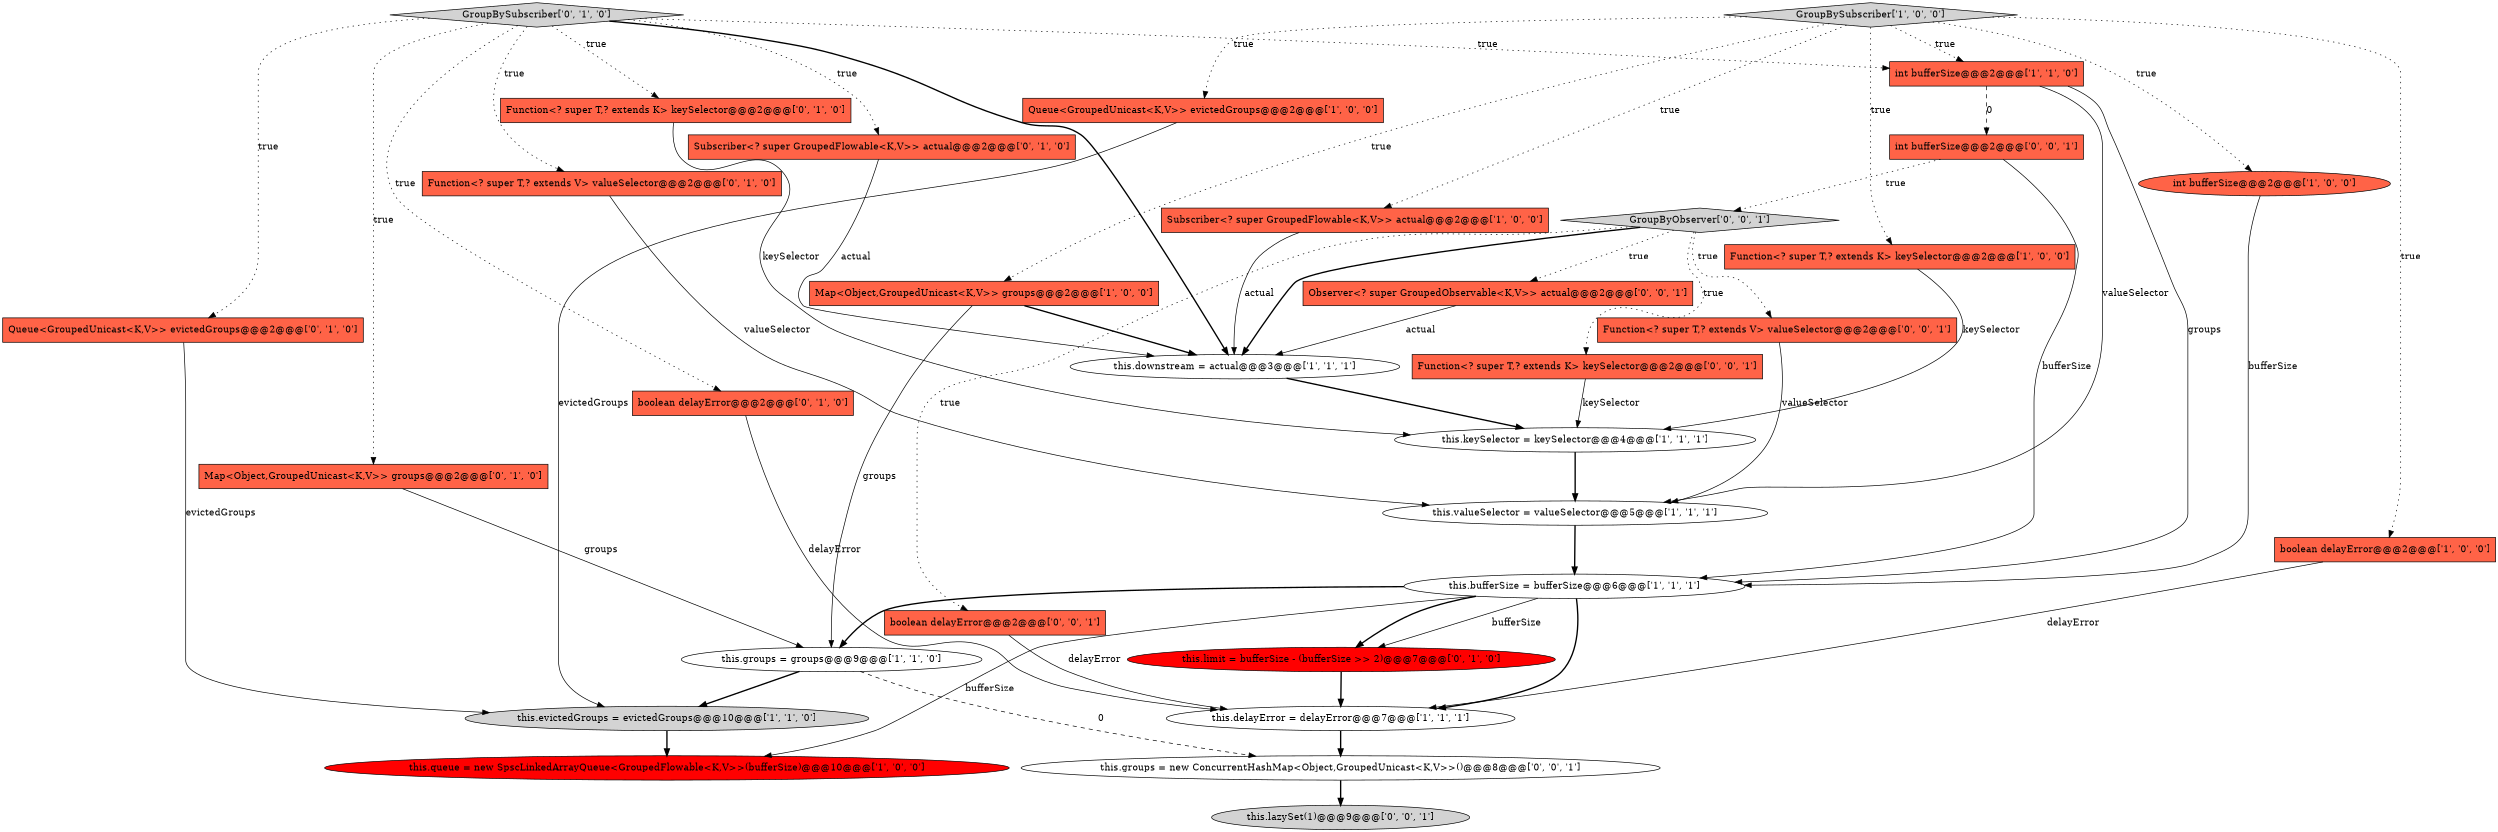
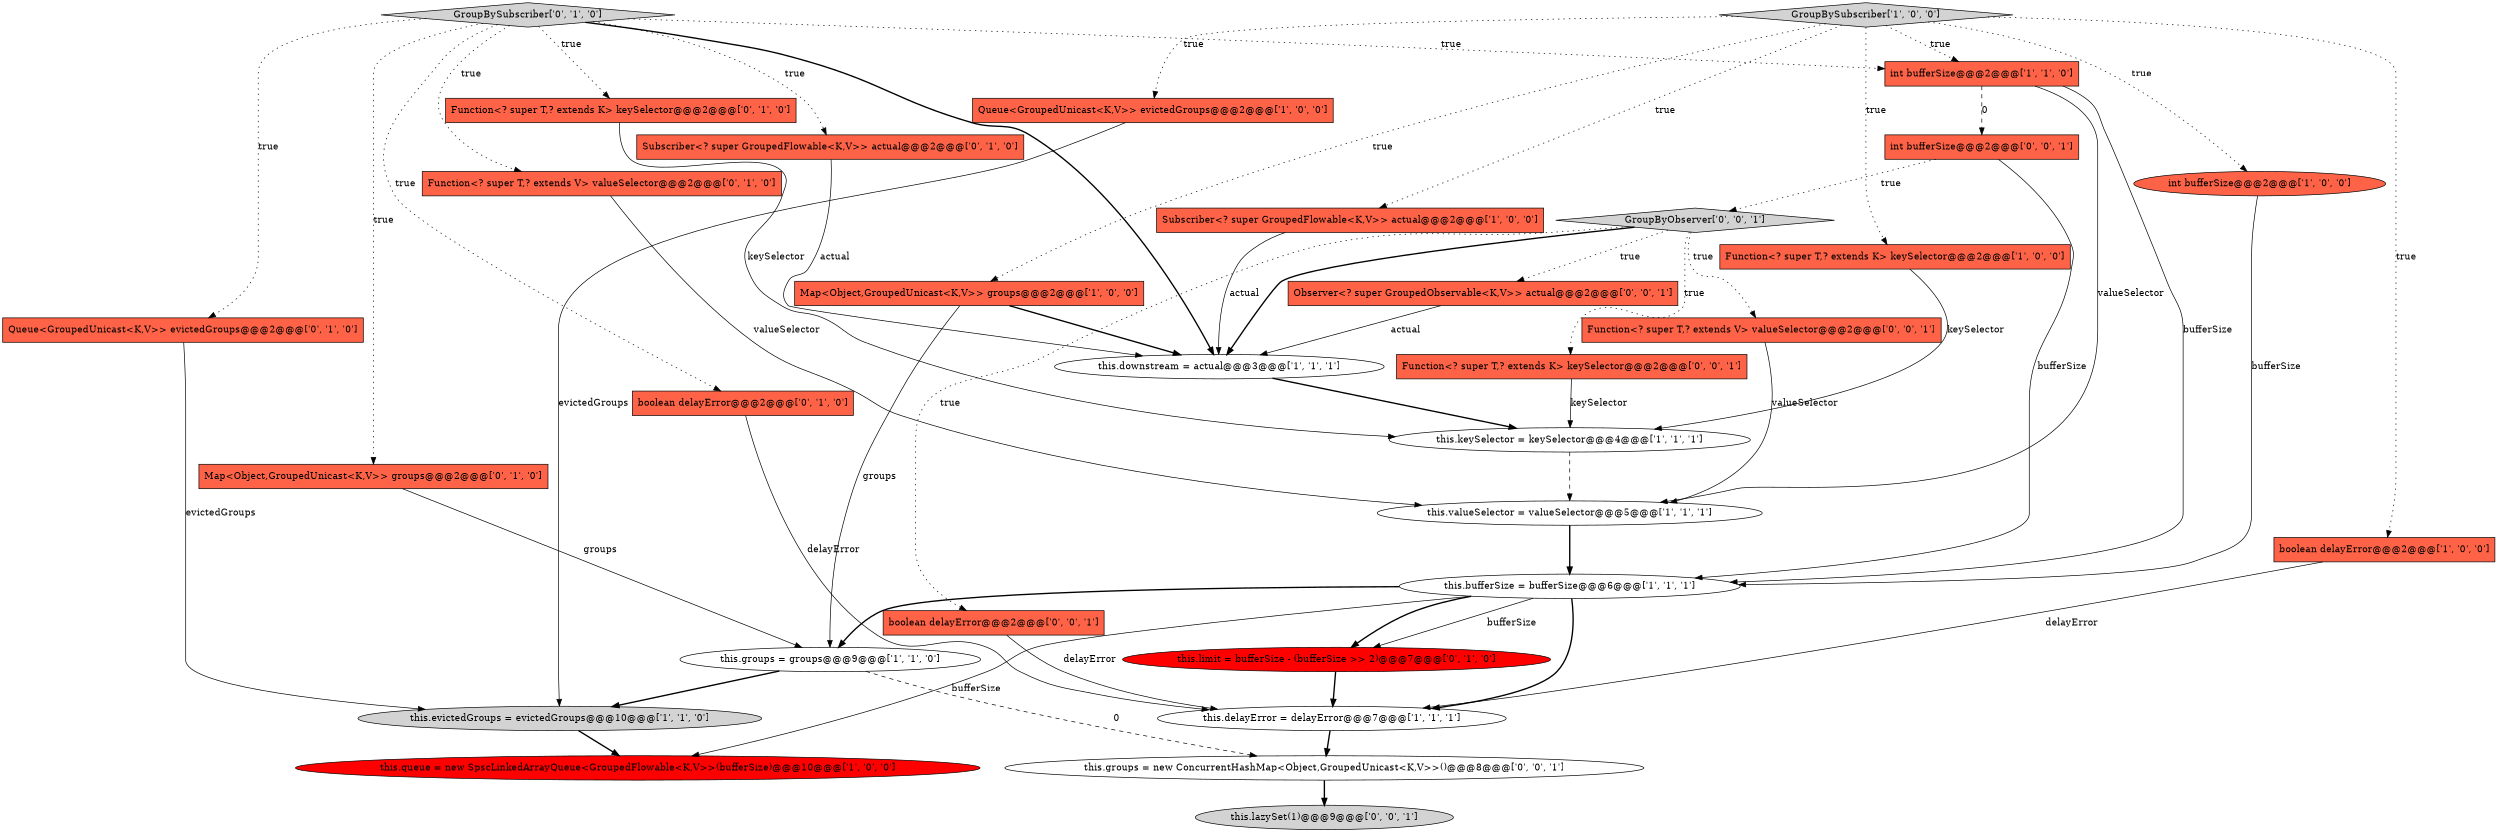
(2205, 330) -> (2208, 330)
(1575, 473) -> (1570, 473)
